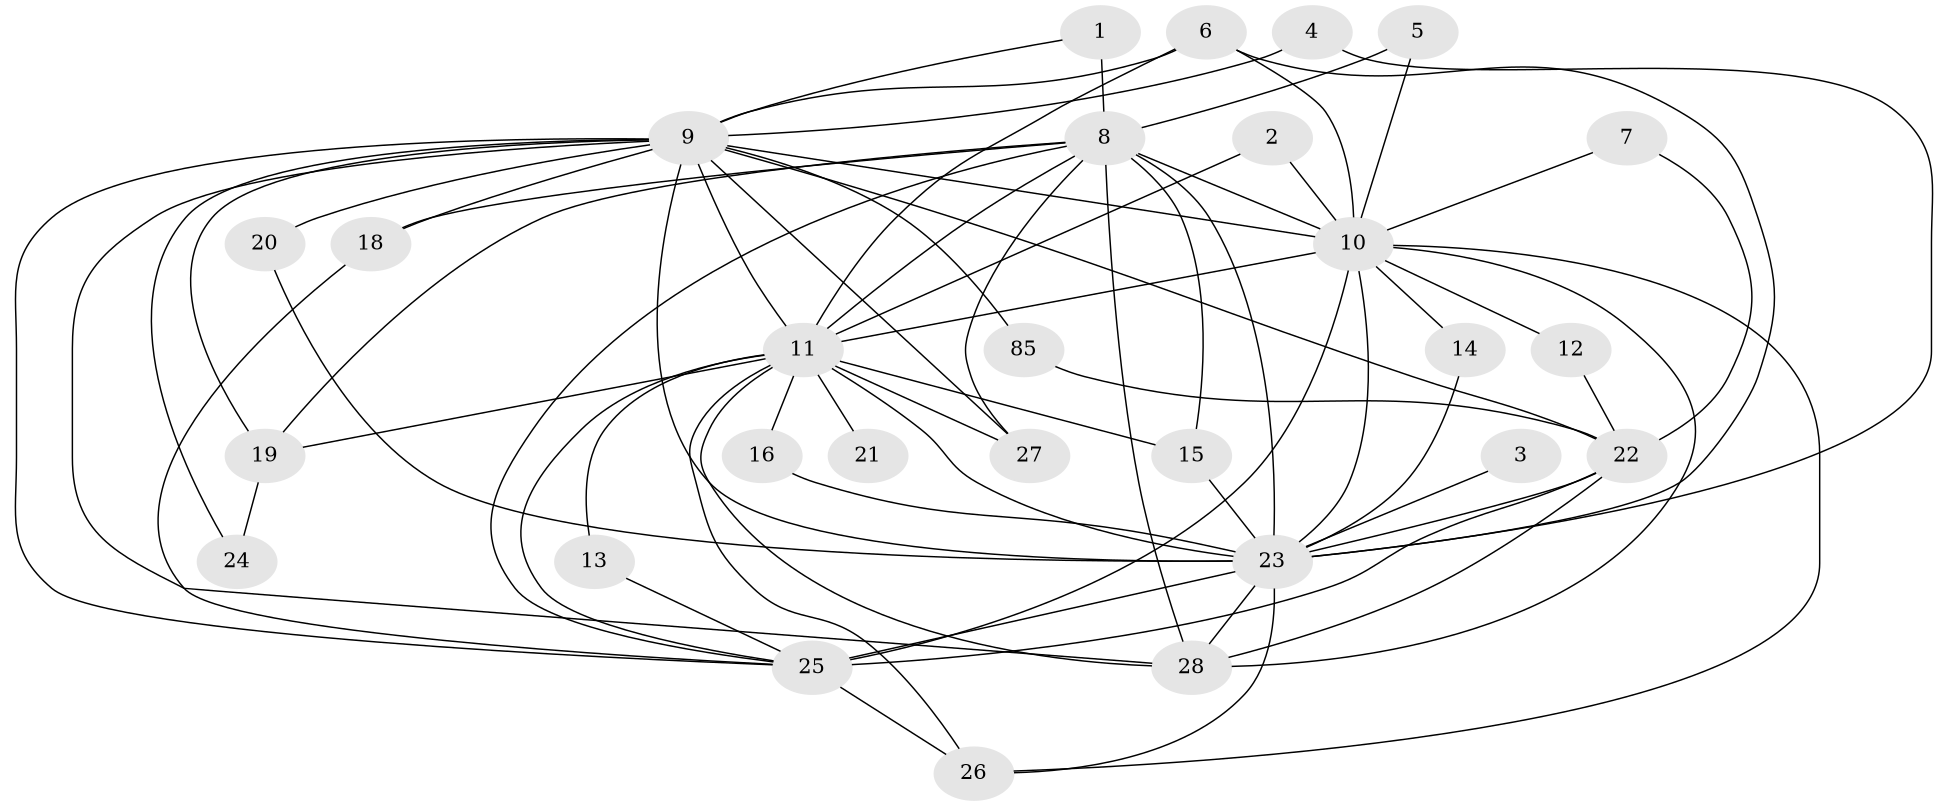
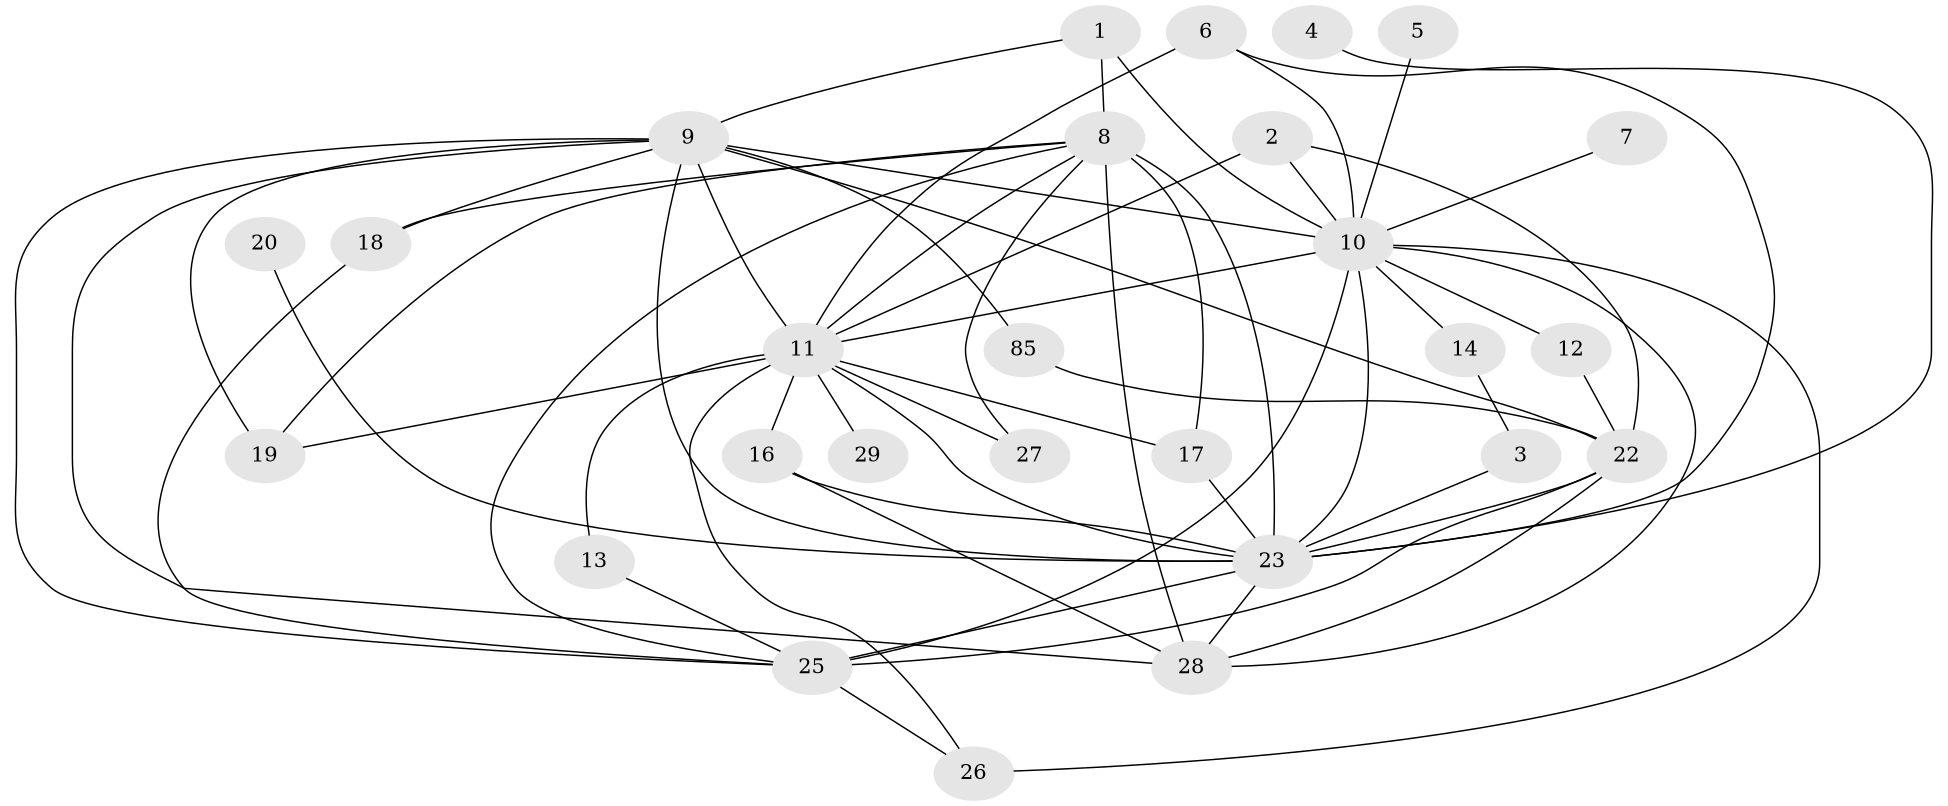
(948, 87) -> none
(1266, 93) -> none
(1008, 110) -> none
(470, 177) -> none
(1229, 191) -> (1209, 156)
(852, 290) -> none
(1752, 297) -> (1532, 234)
(868, 456) -> (868, 456)
(1192, 456) -> (1192, 456)
(1405, 482) -> (1486, 389)
(522, 524) -> none
(237, 562) -> none
(841, 595) -> (996, 571)
(1190, 735) -> none
